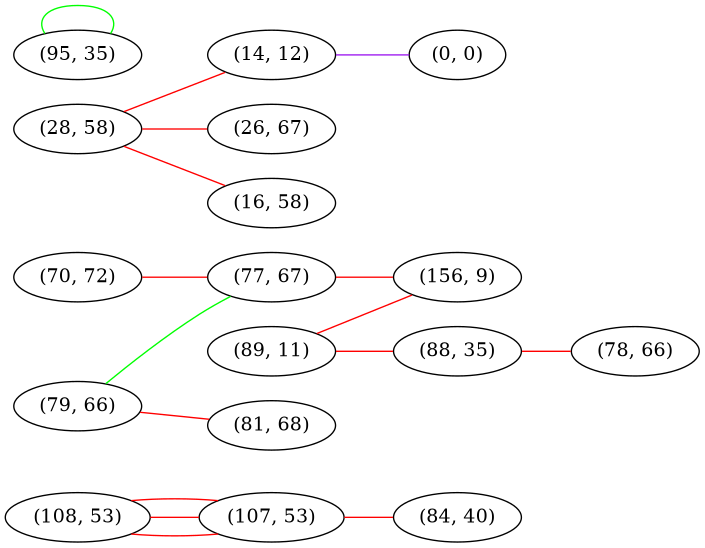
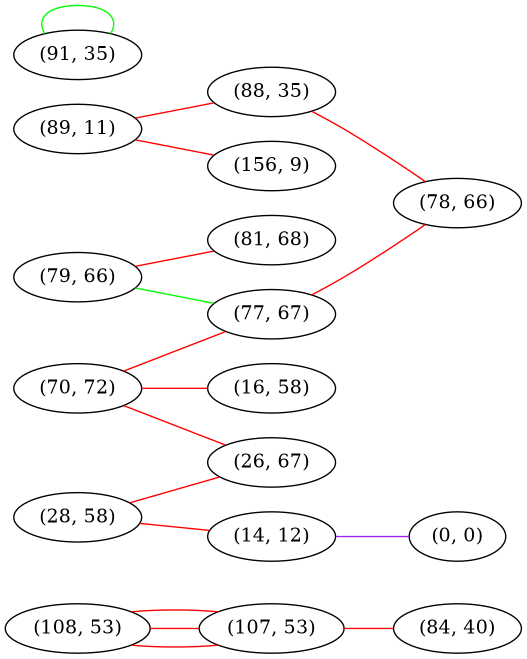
(78, 55) -> (78, 55)
(174, 166) -> (175, 388)
(364, 277) -> (370, 261)
none -> (174, 425)
